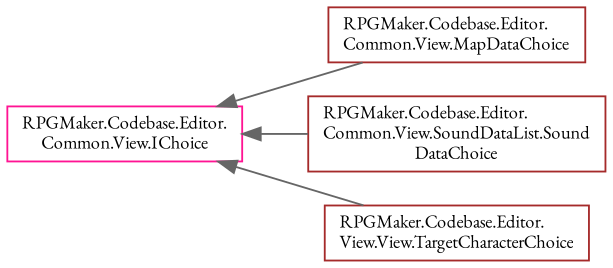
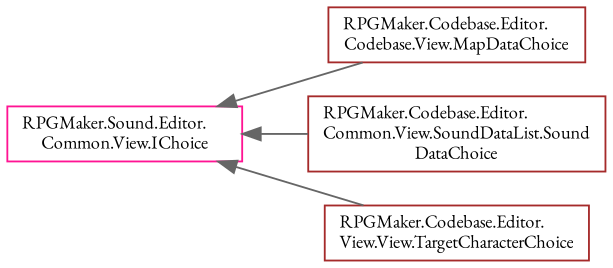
(457, 35) -> (457, 35)
(125, 134) -> (125, 134)
